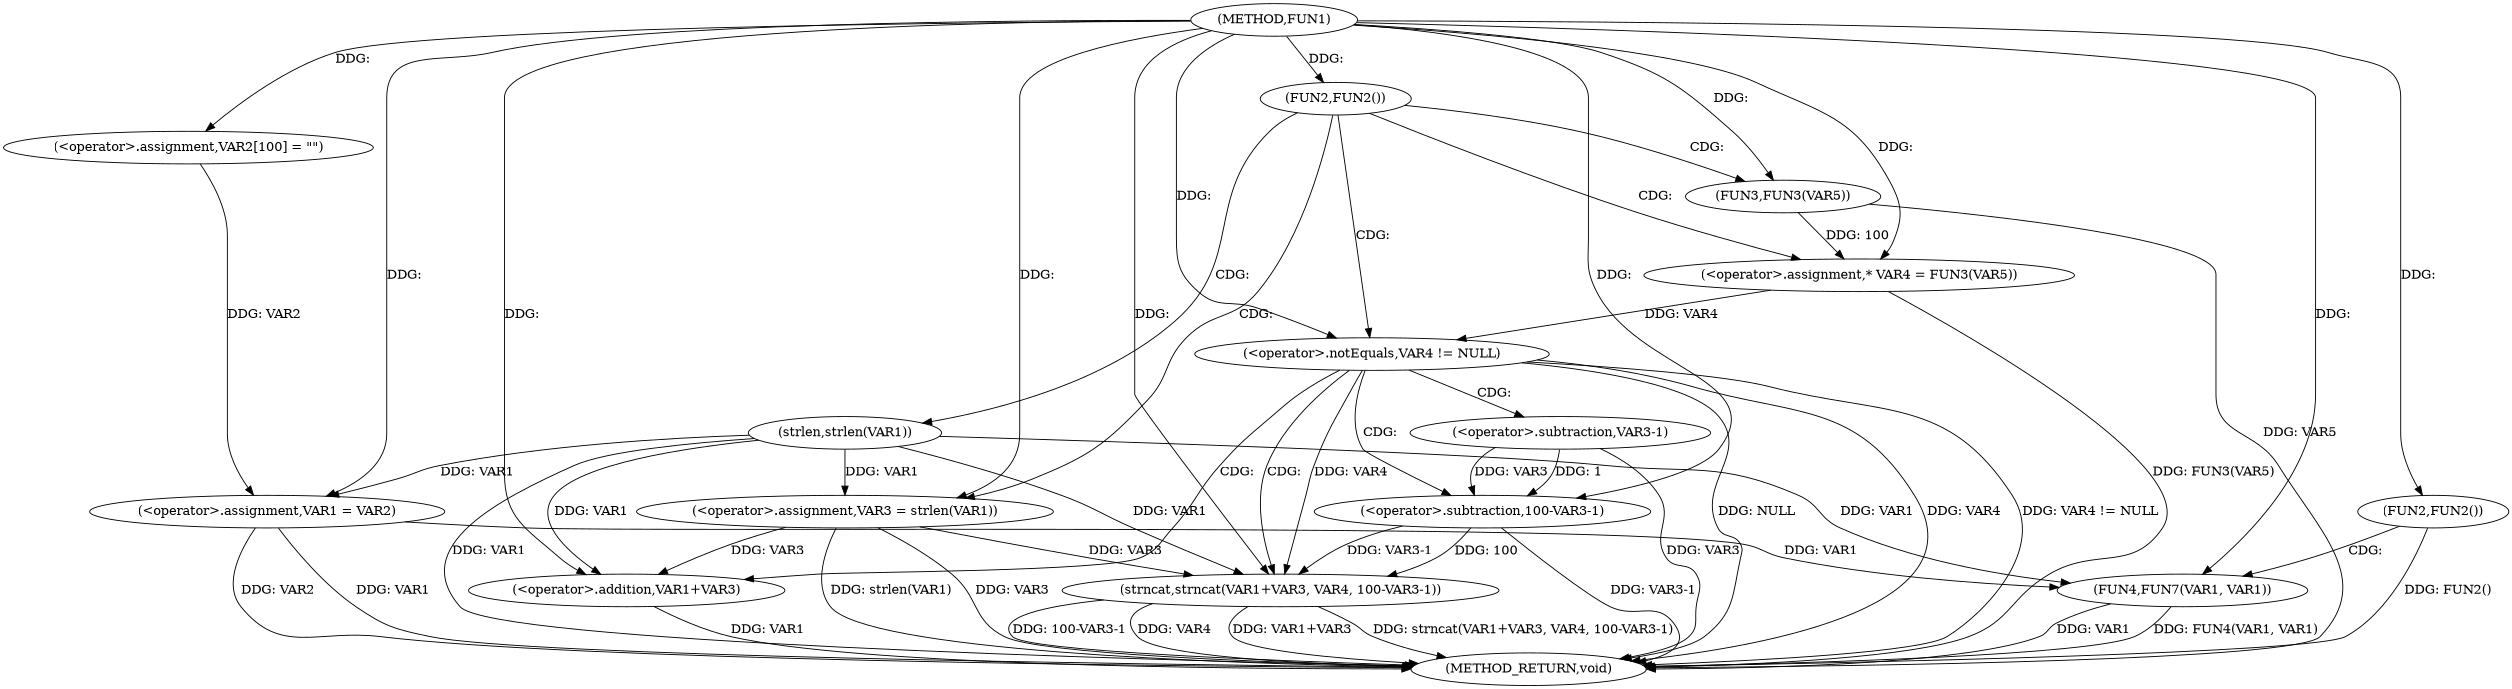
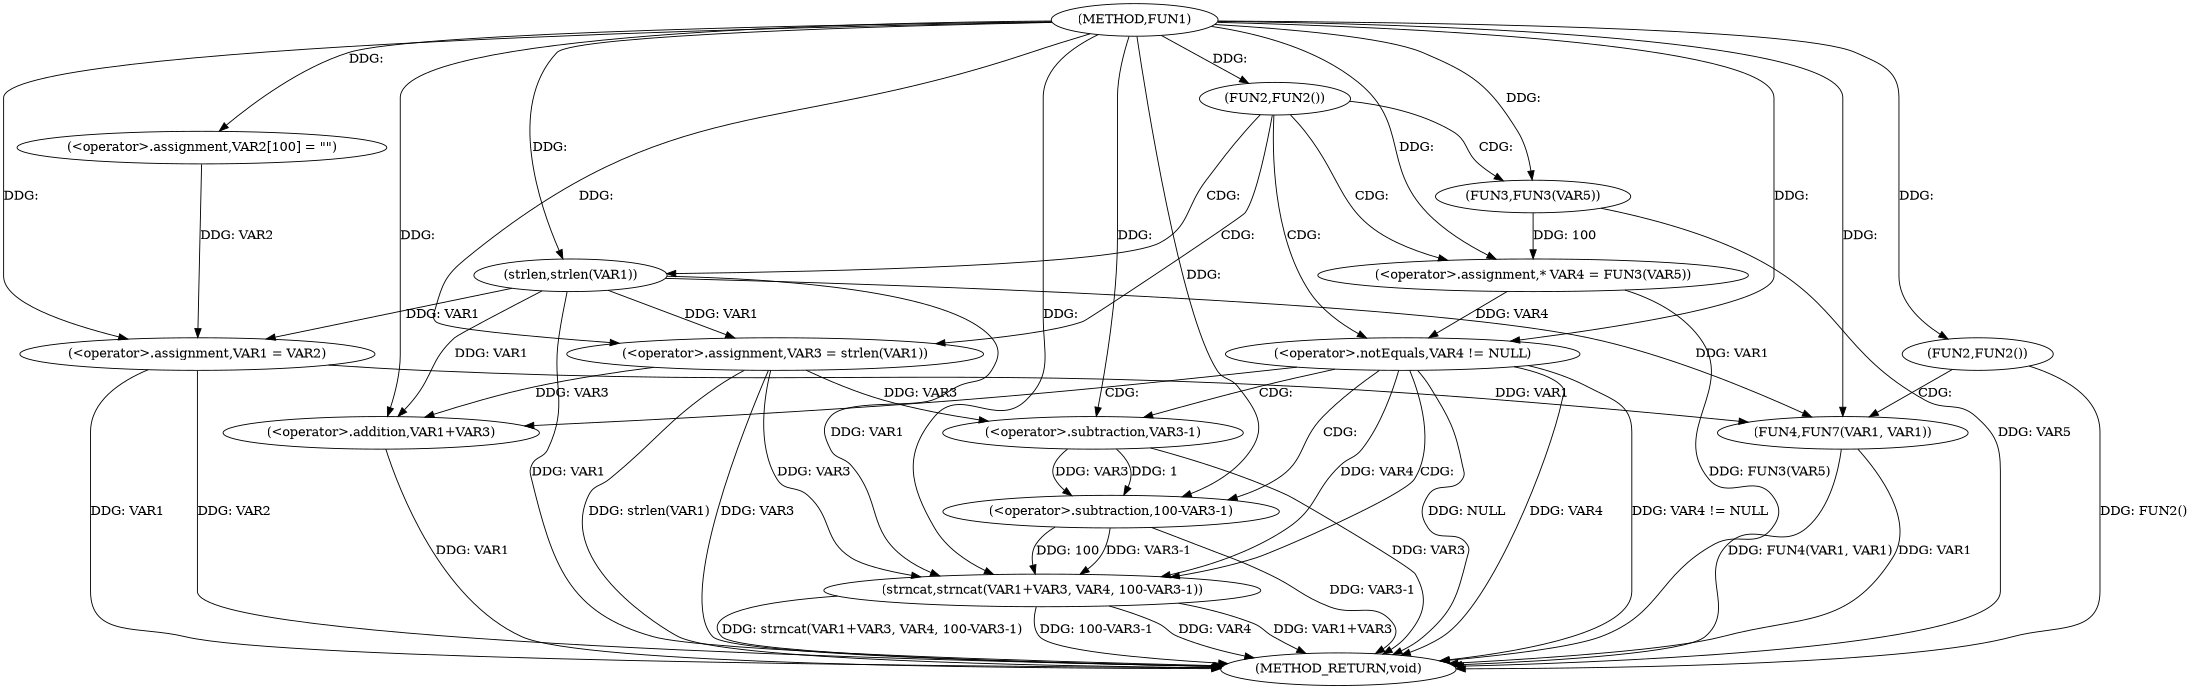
none -> (560, 52)
none -> (1117, 222)
none -> (877, 398)
